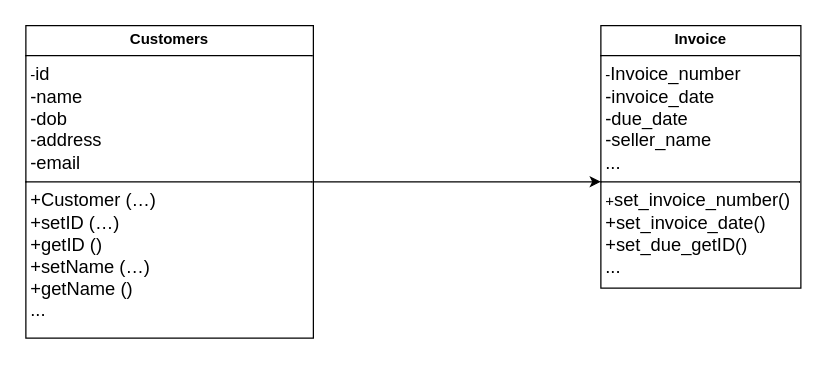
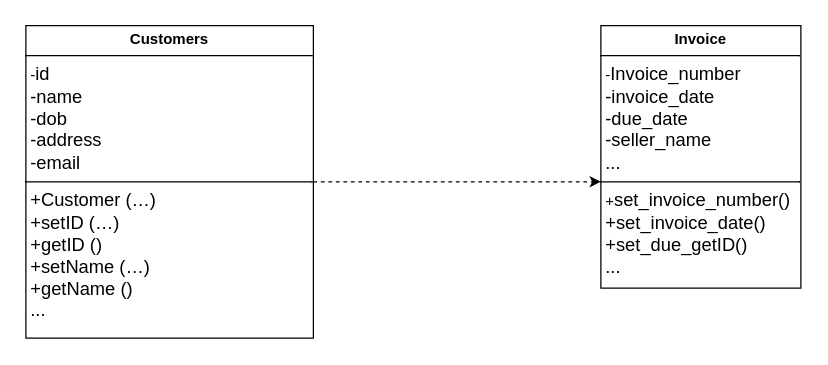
(453, 182) -> (453, 182)
